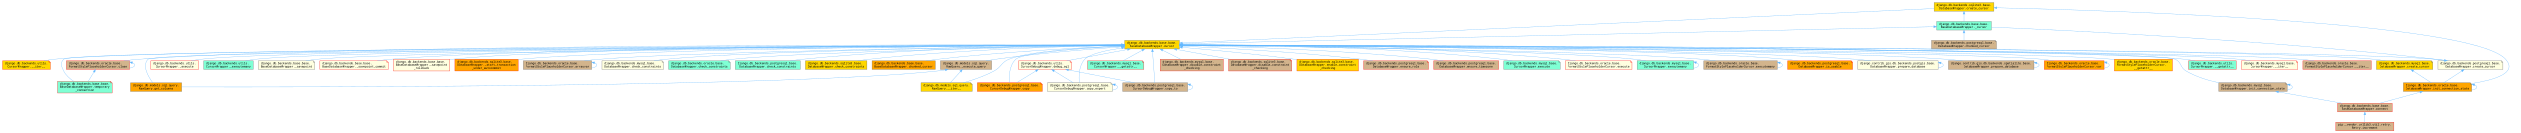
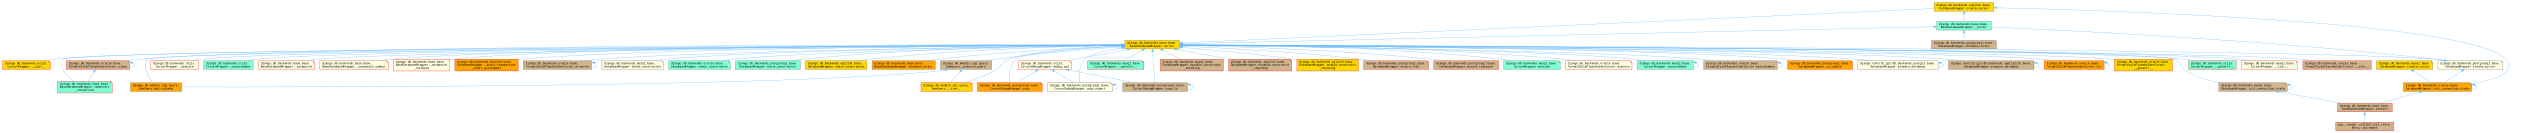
(1784, 48) -> none
(287, 65) -> (287, 65)
(947, 87) -> (947, 87)
